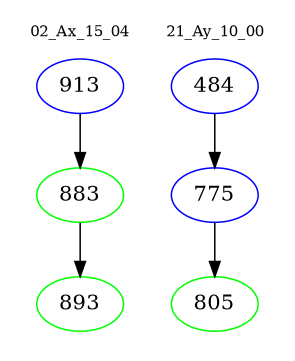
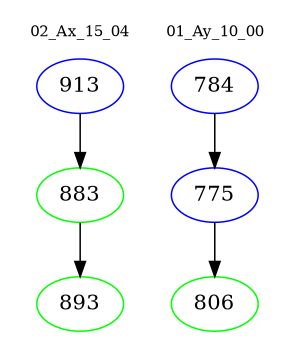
(216, 33) -> (216, 33)
(215, 86) -> (215, 86)
(215, 304) -> (215, 304)
